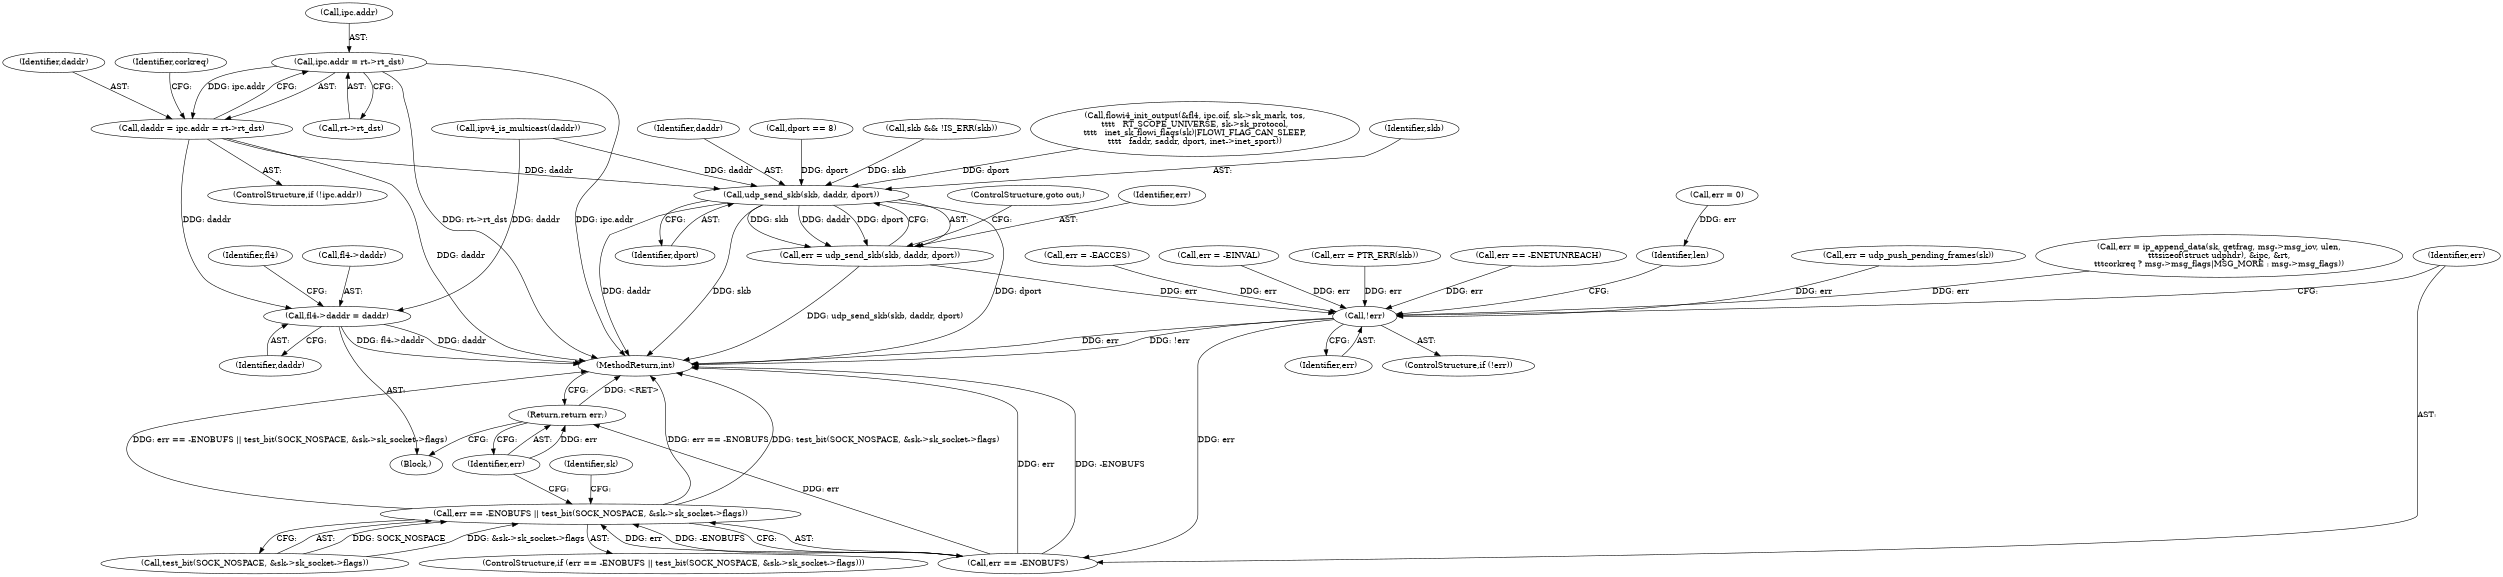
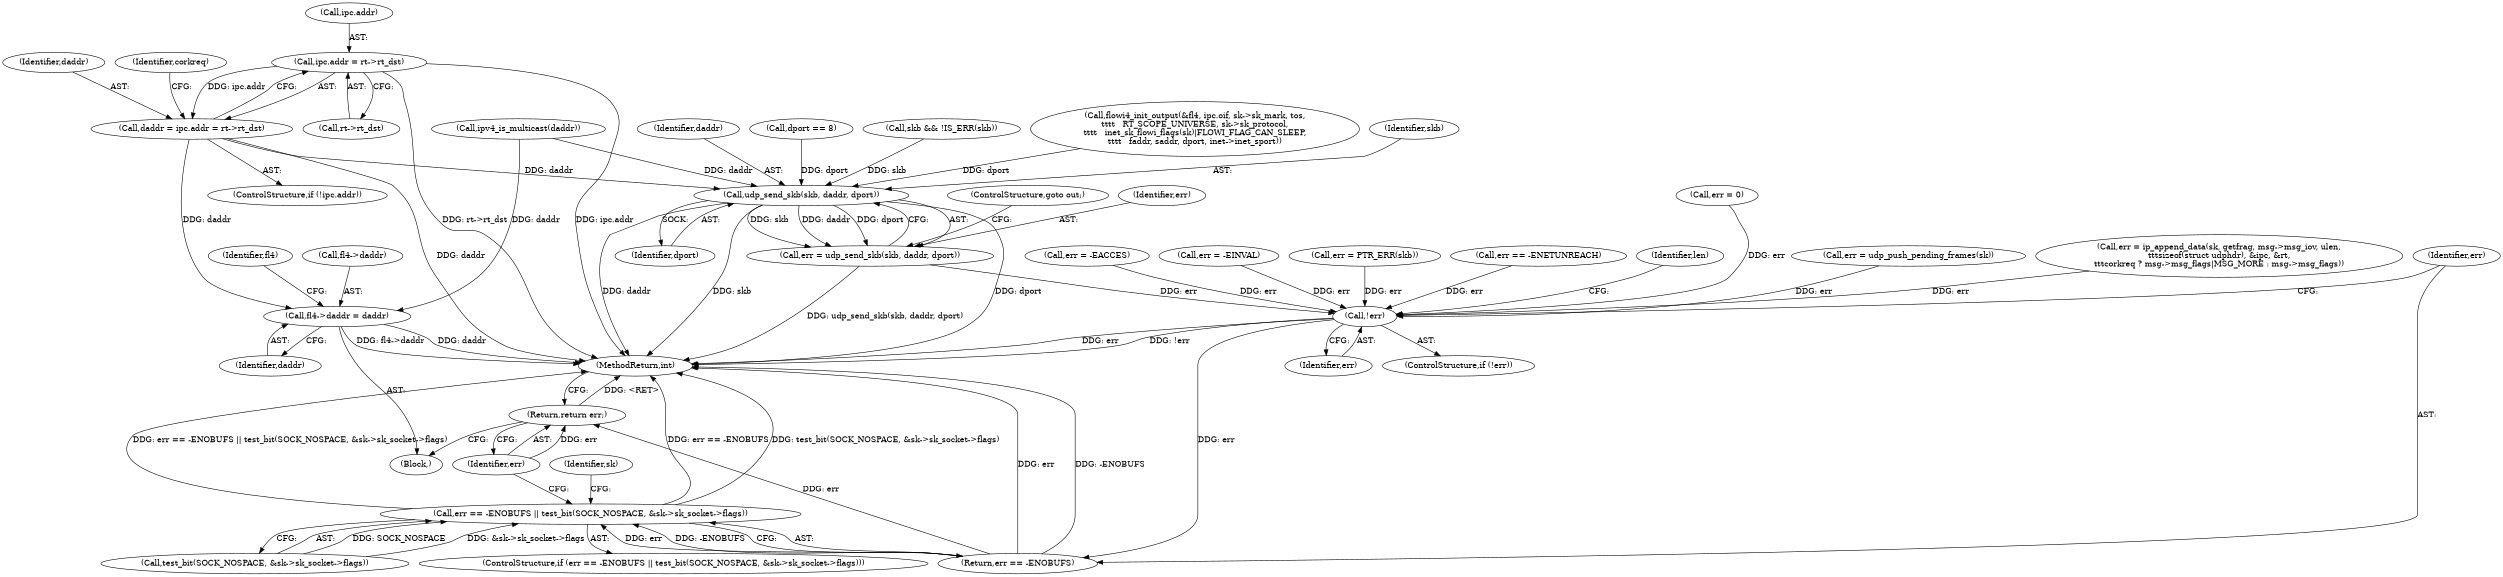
(677, 220) -> (677, 220)
(1696, 222) -> (1609, 301)
(1018, 564) -> (1018, 564)
